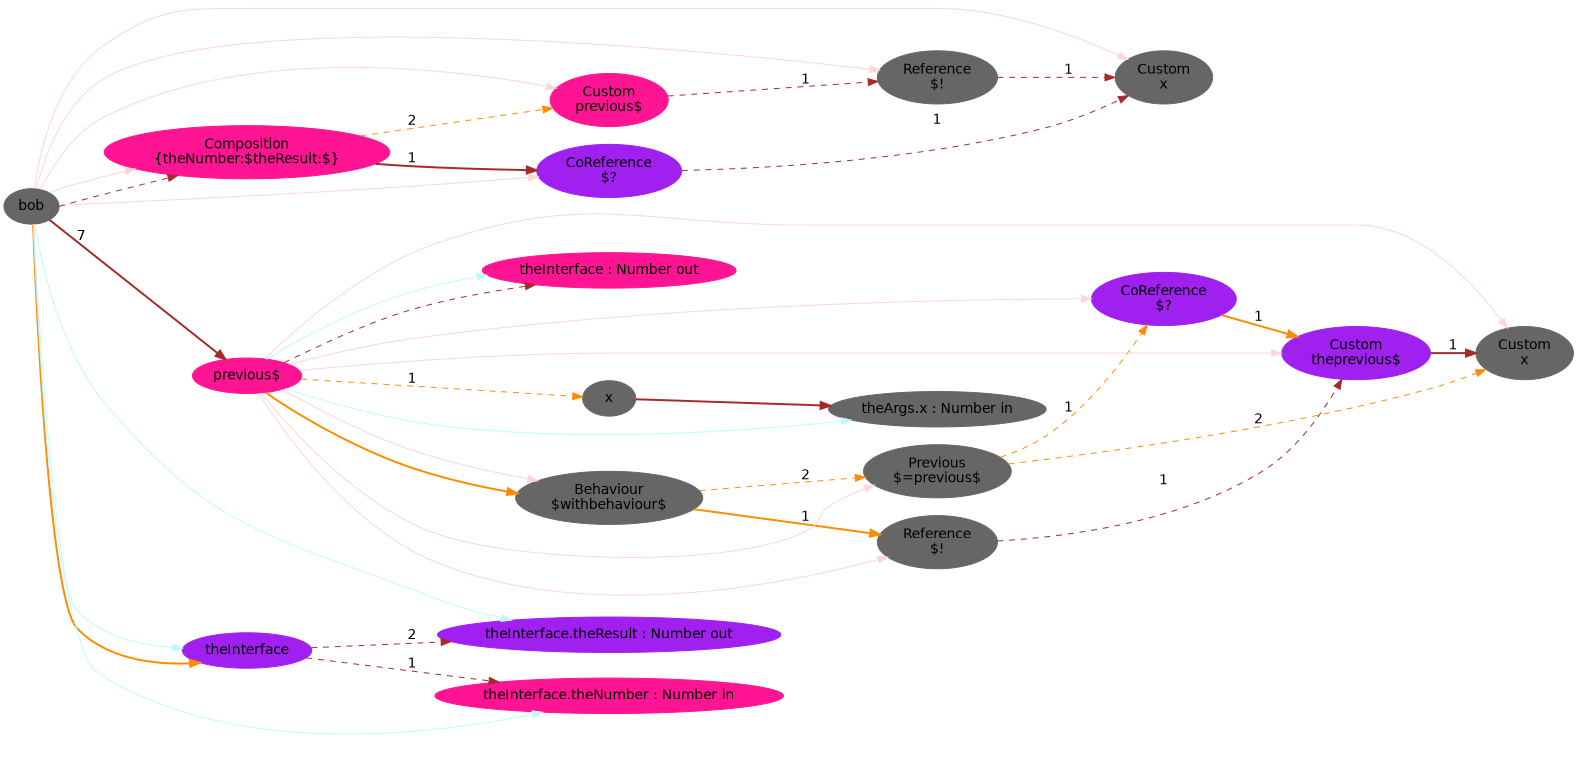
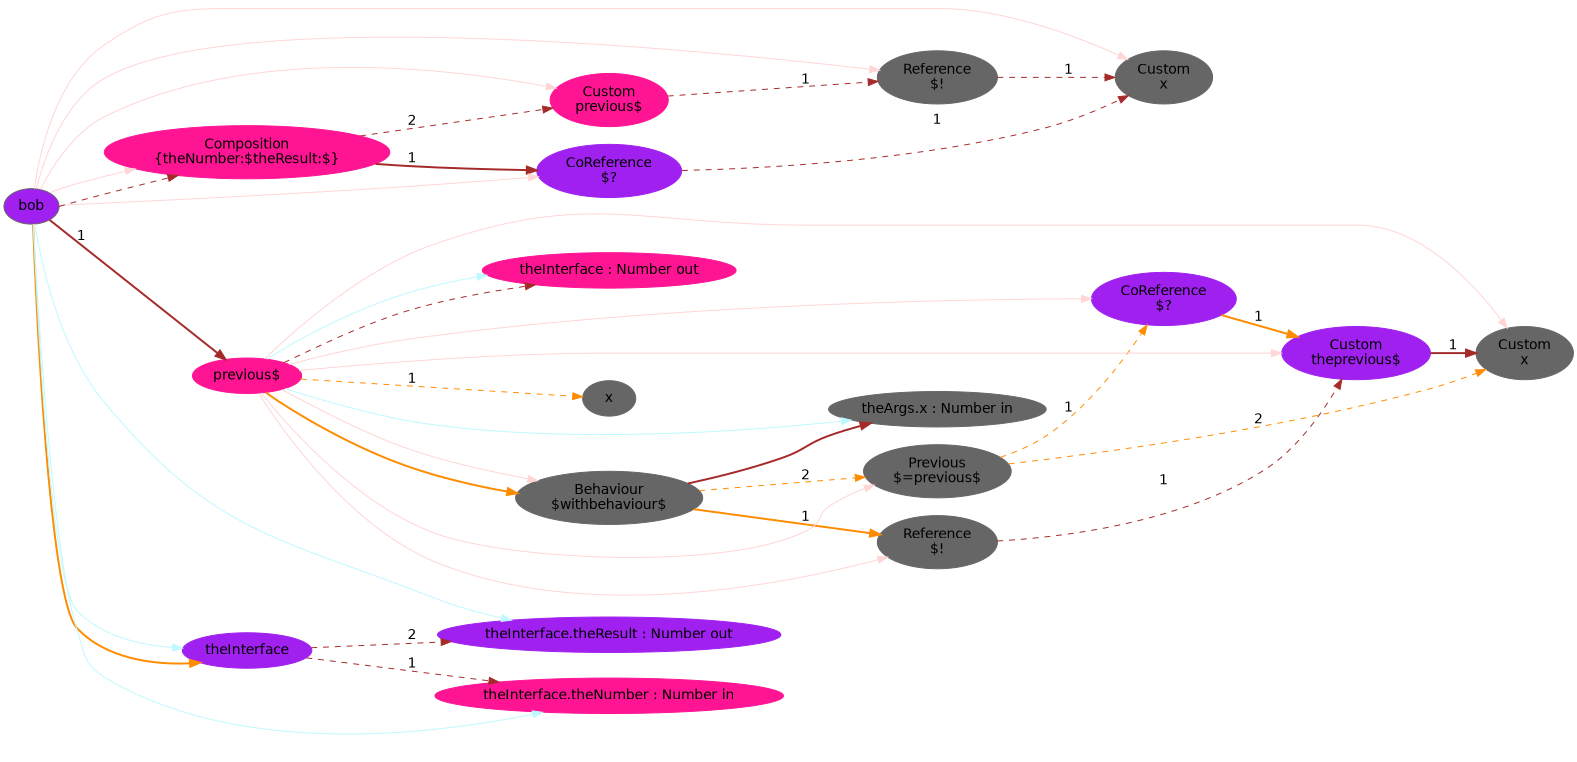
(451, 123) -> (451, 123)
(32, 206) -> (32, 206)
(82, 236) -> (82, 236)
(728, 402) -> (776, 460)
